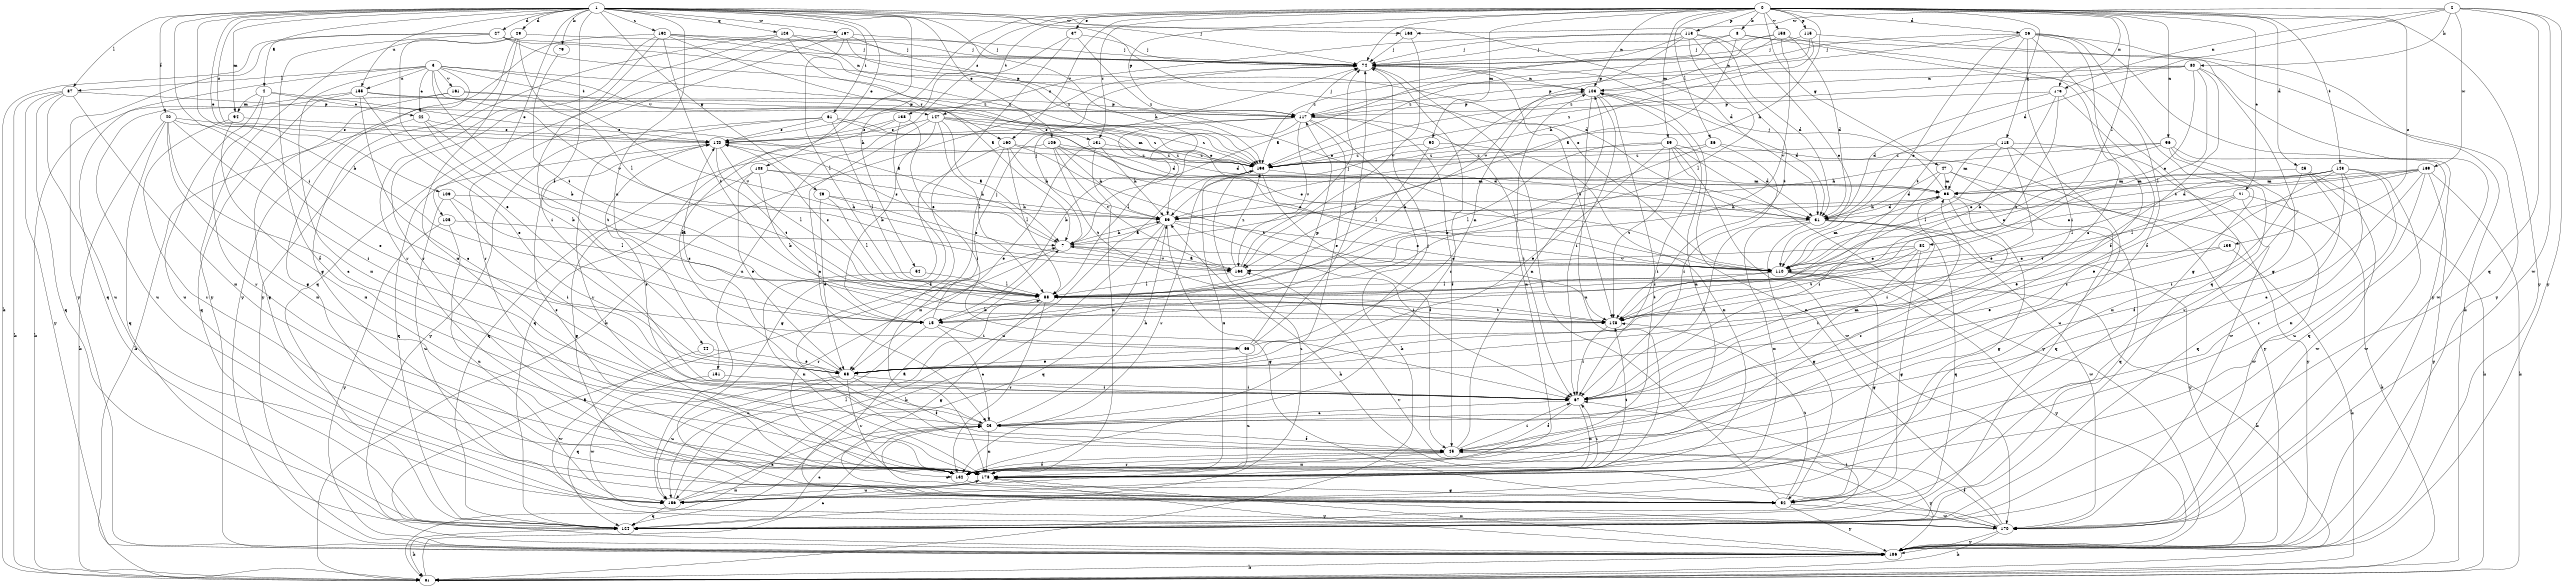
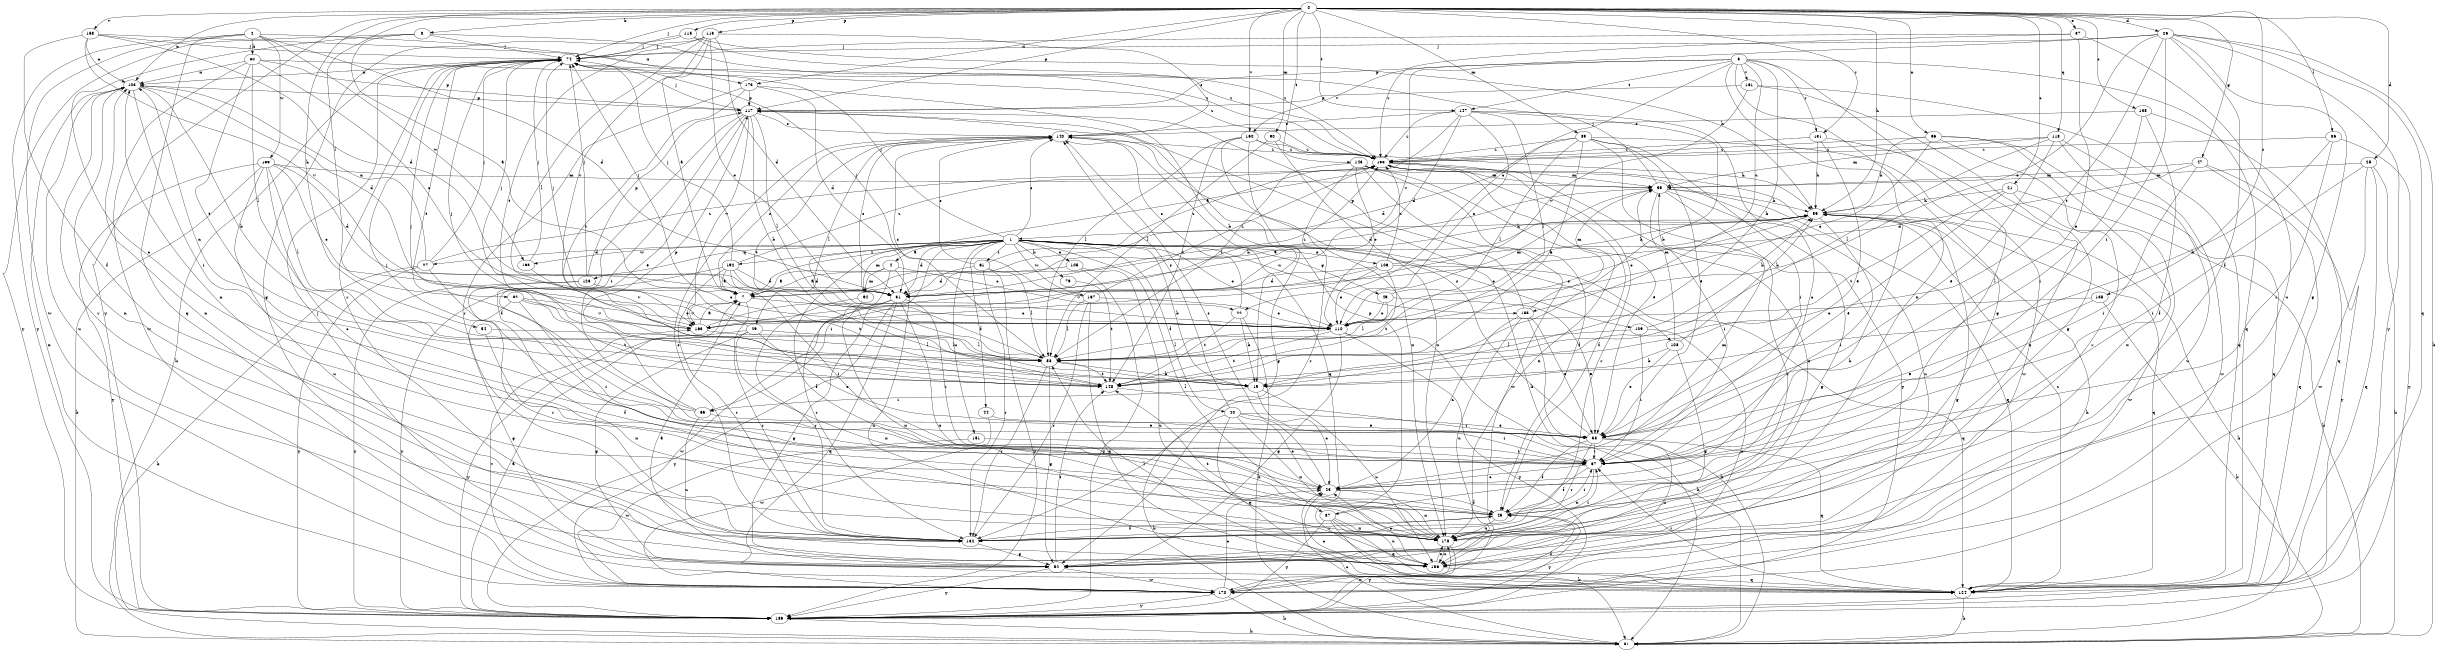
(956, 31) -> (1435, 226)
